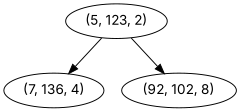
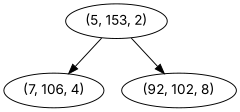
(116, 21) -> (116, 21)
(54, 90) -> (54, 90)
